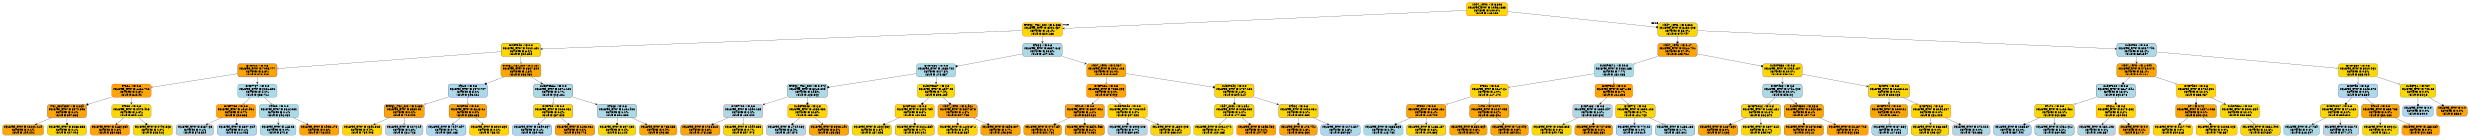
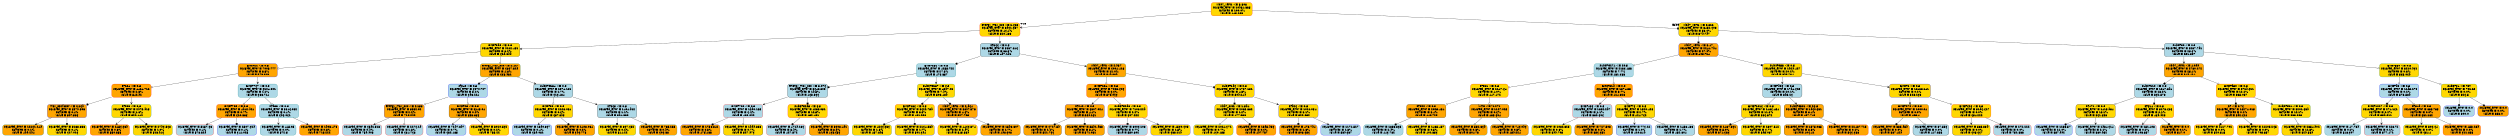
(362, 130) -> (362, 130)
none -> (1891, 130)
